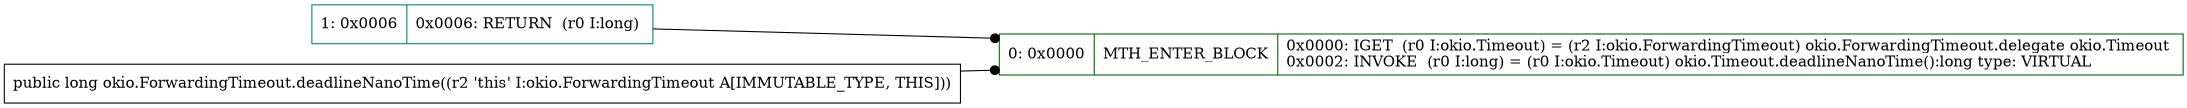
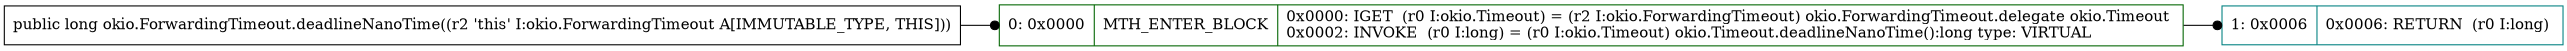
(822, 34) -> (2198, 25)
